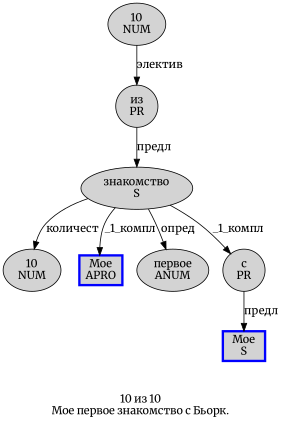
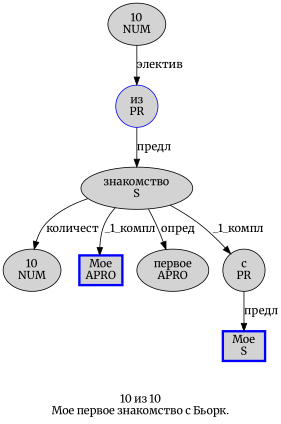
(137, 106) -> (137, 106)
(173, 270) -> (173, 270)
